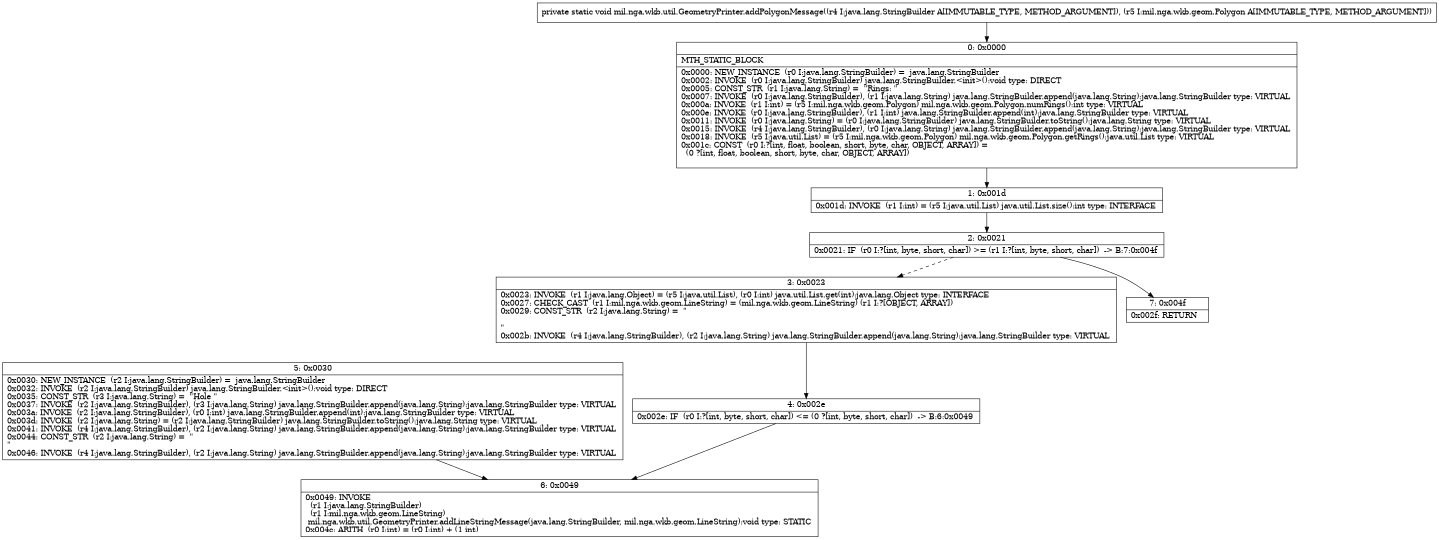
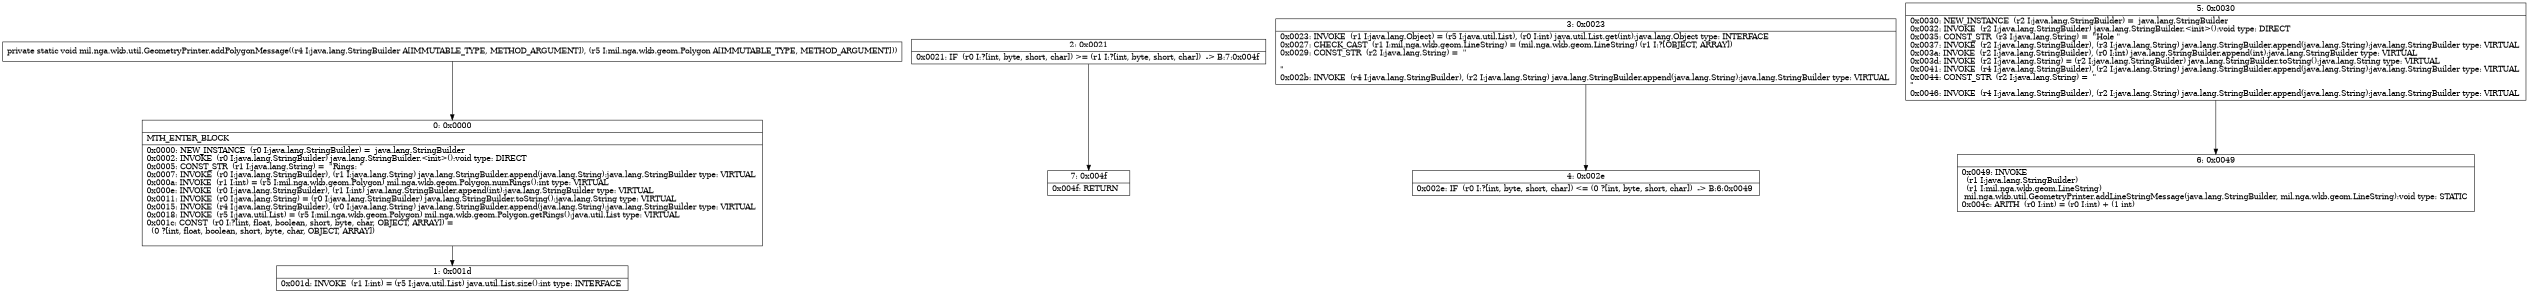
(722, 60) -> (188, 138)
(987, 220) -> none
(928, 266) -> none
(1167, 316) -> (1089, 189)
(706, 451) -> none
